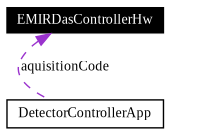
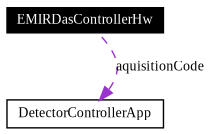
(20, 75) -> (116, 60)
